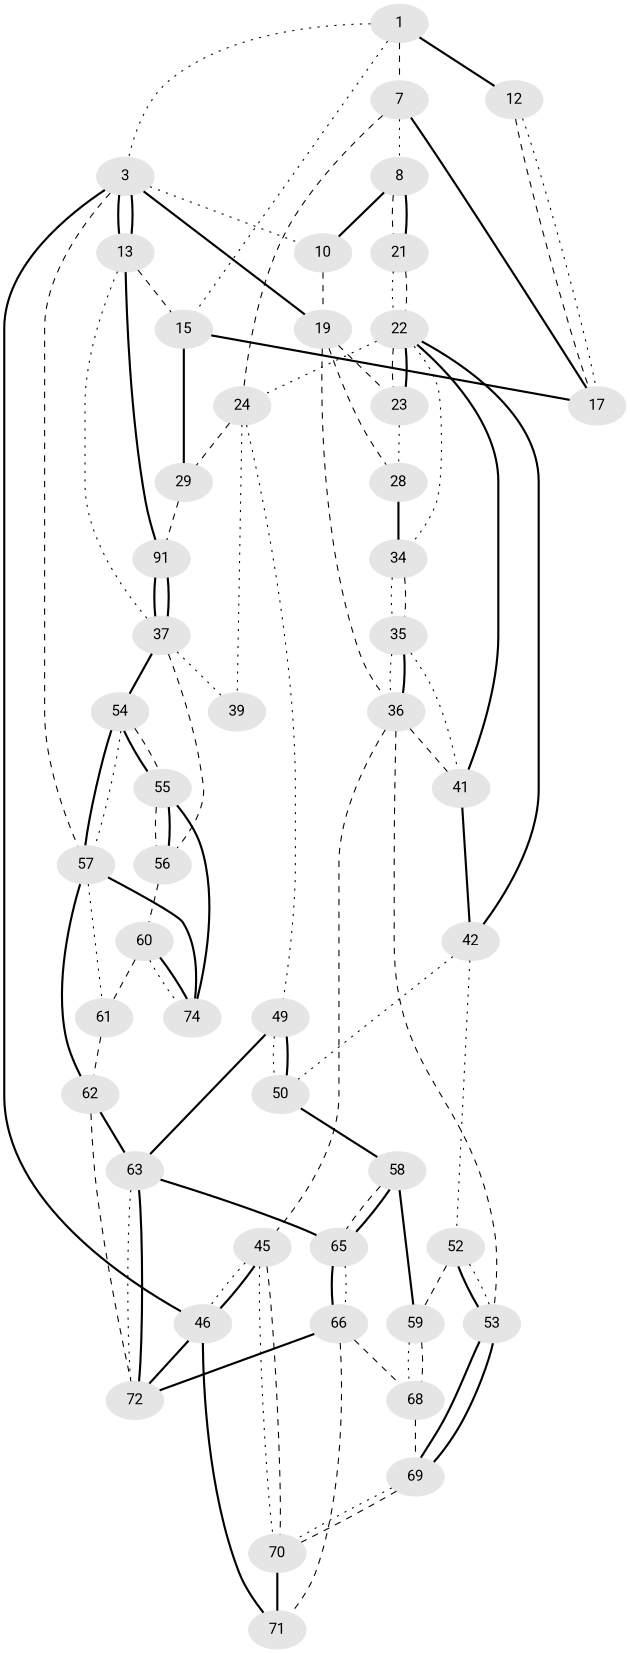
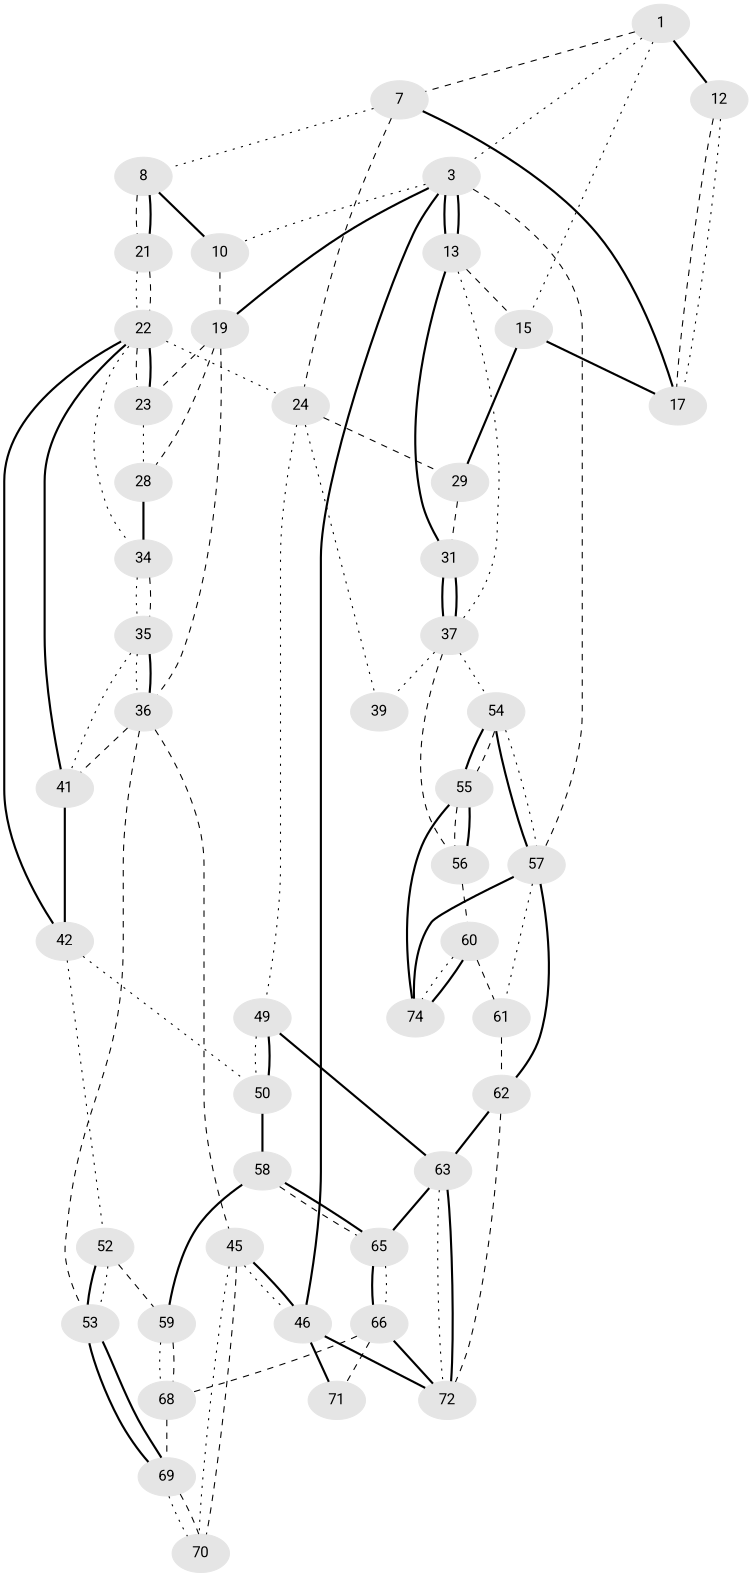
(162, 559) -> (449, 559)
(141, 674) -> (473, 674)
(277, 1592) -> none
